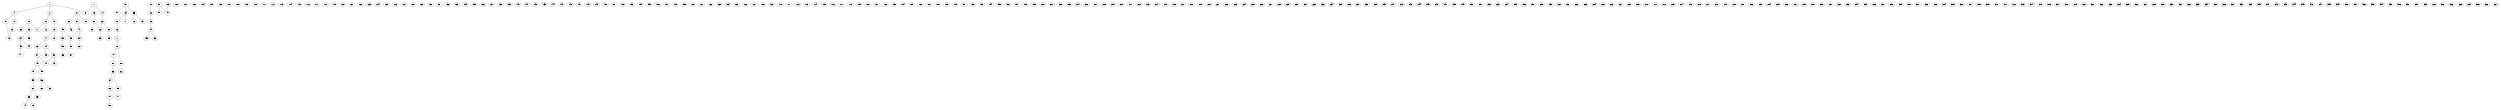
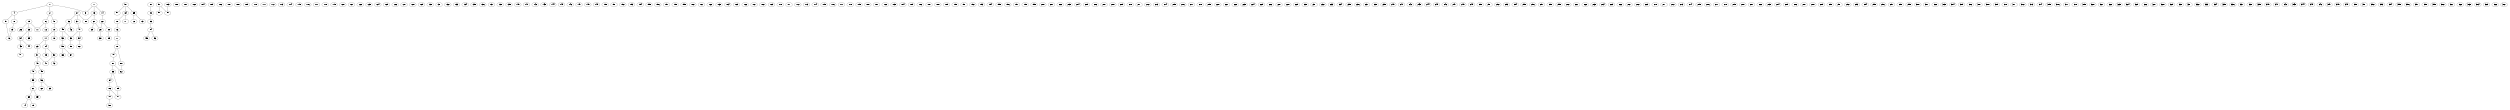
none -> (1087, 5)
